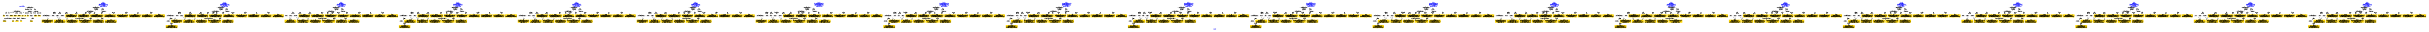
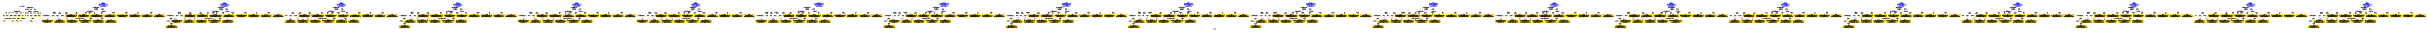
(15, 16) -> (15, 16)
(5, 21) -> (4, 21)
